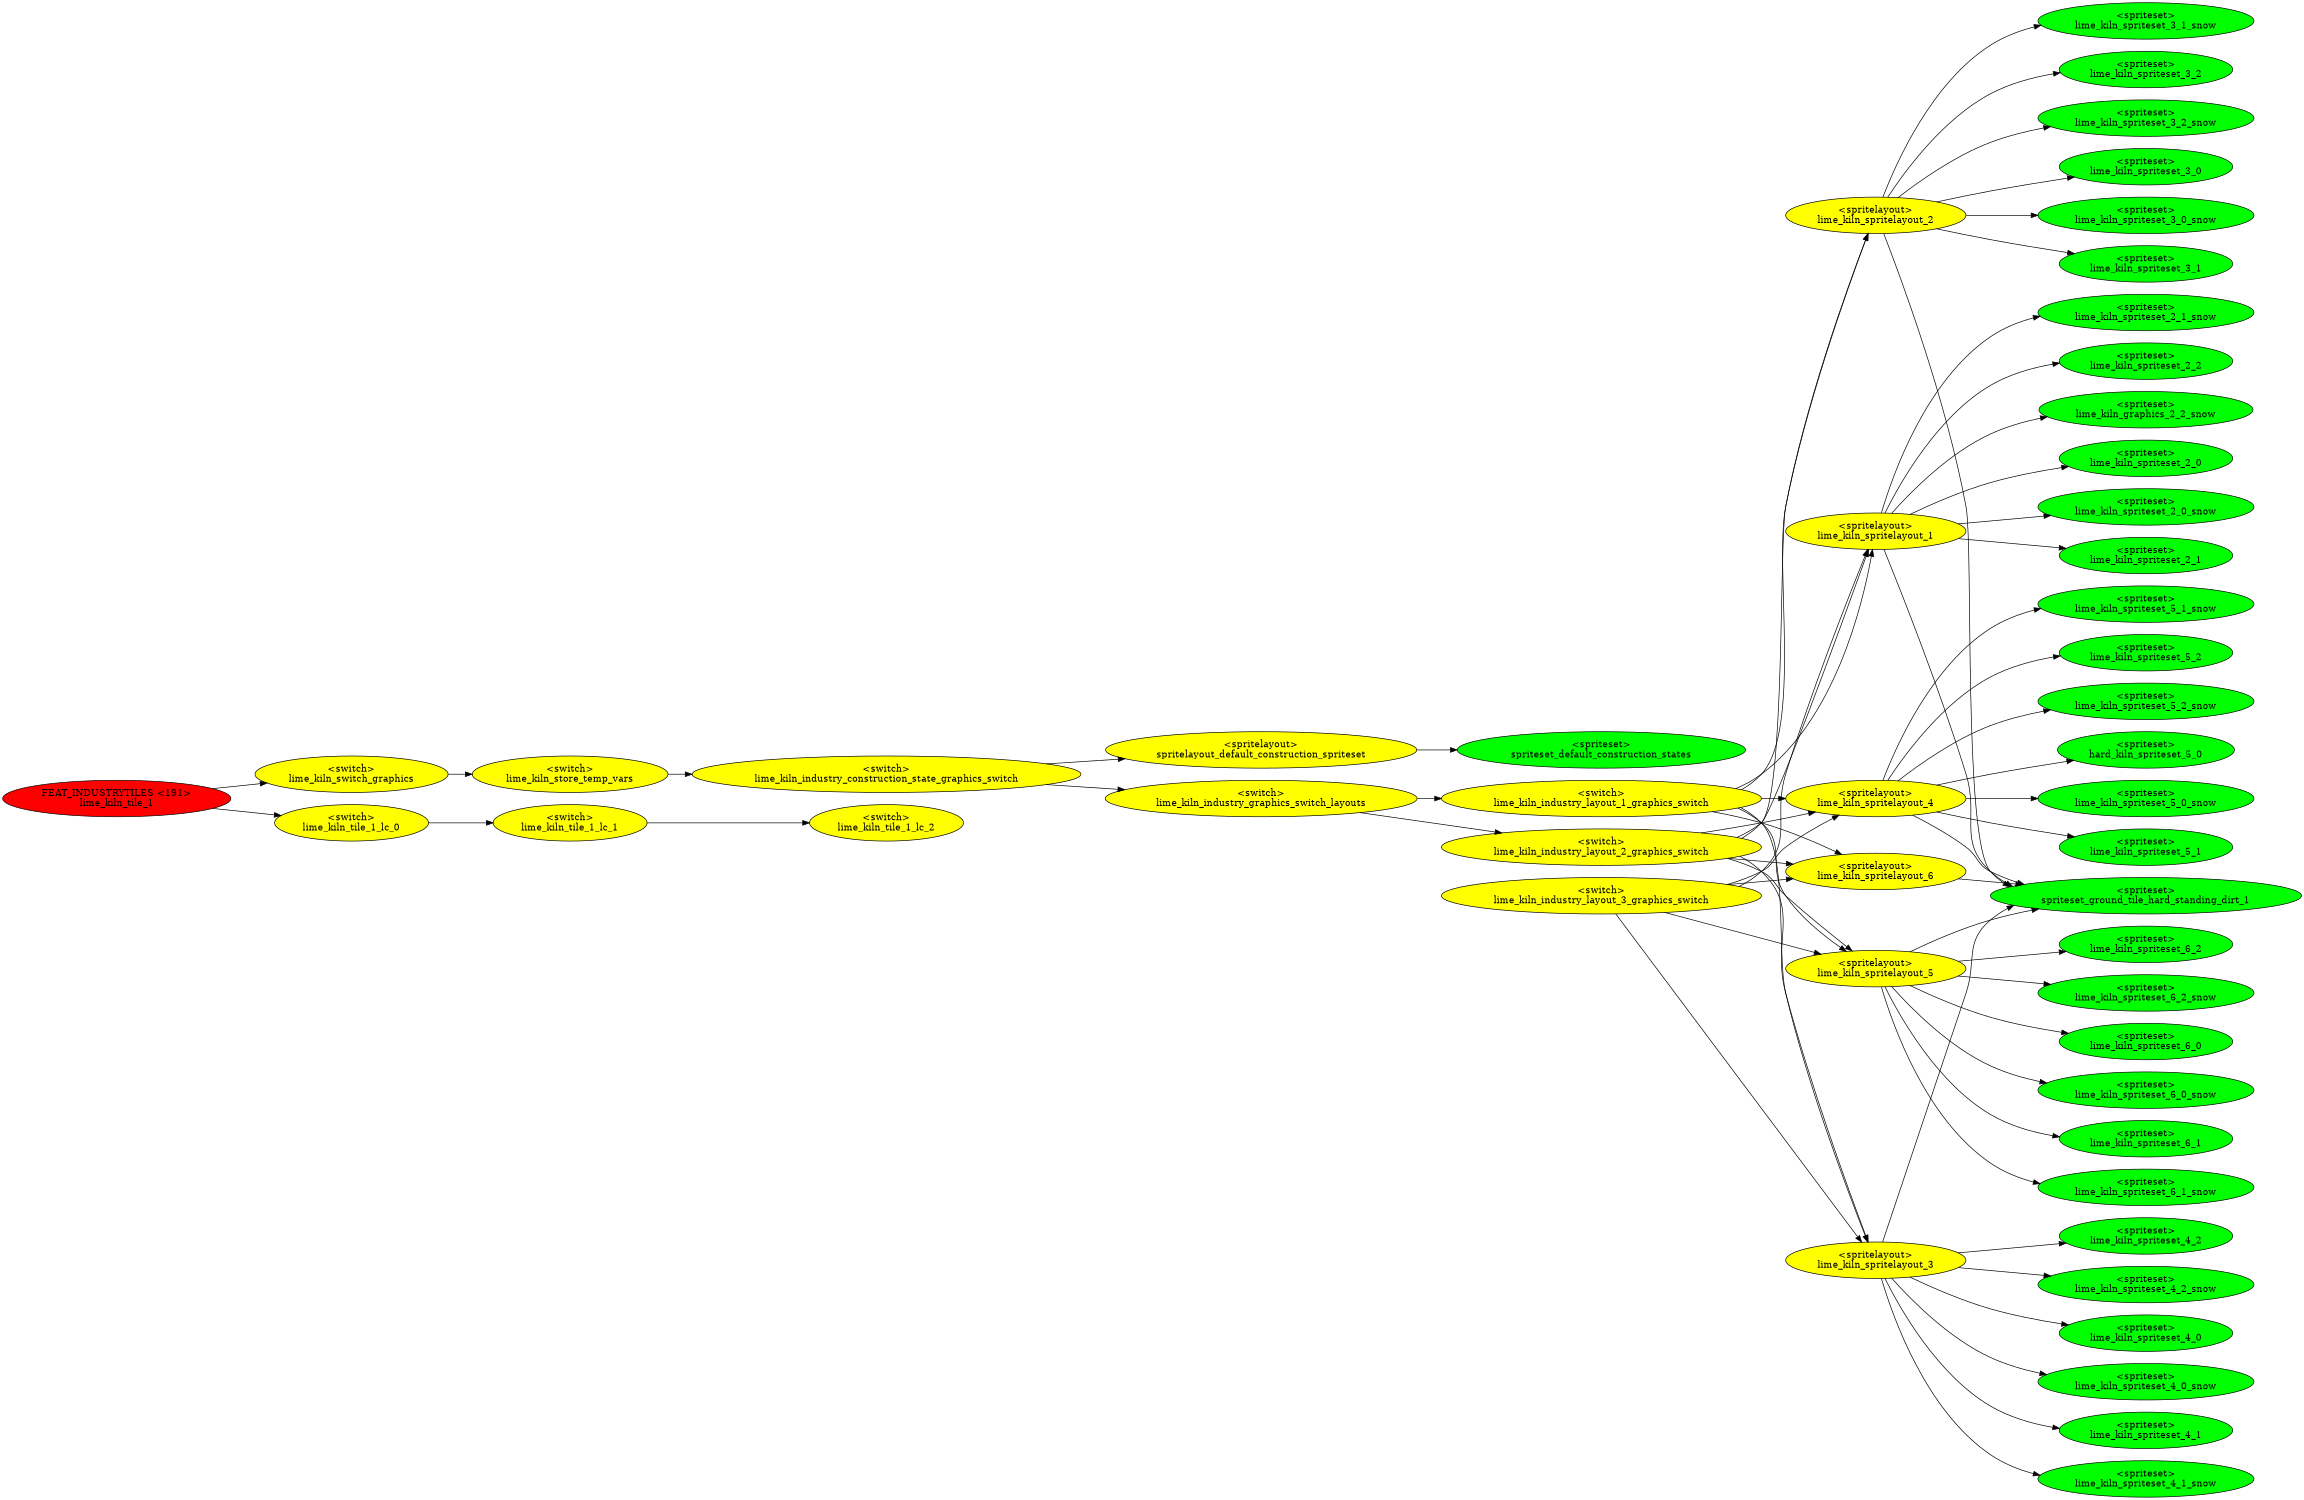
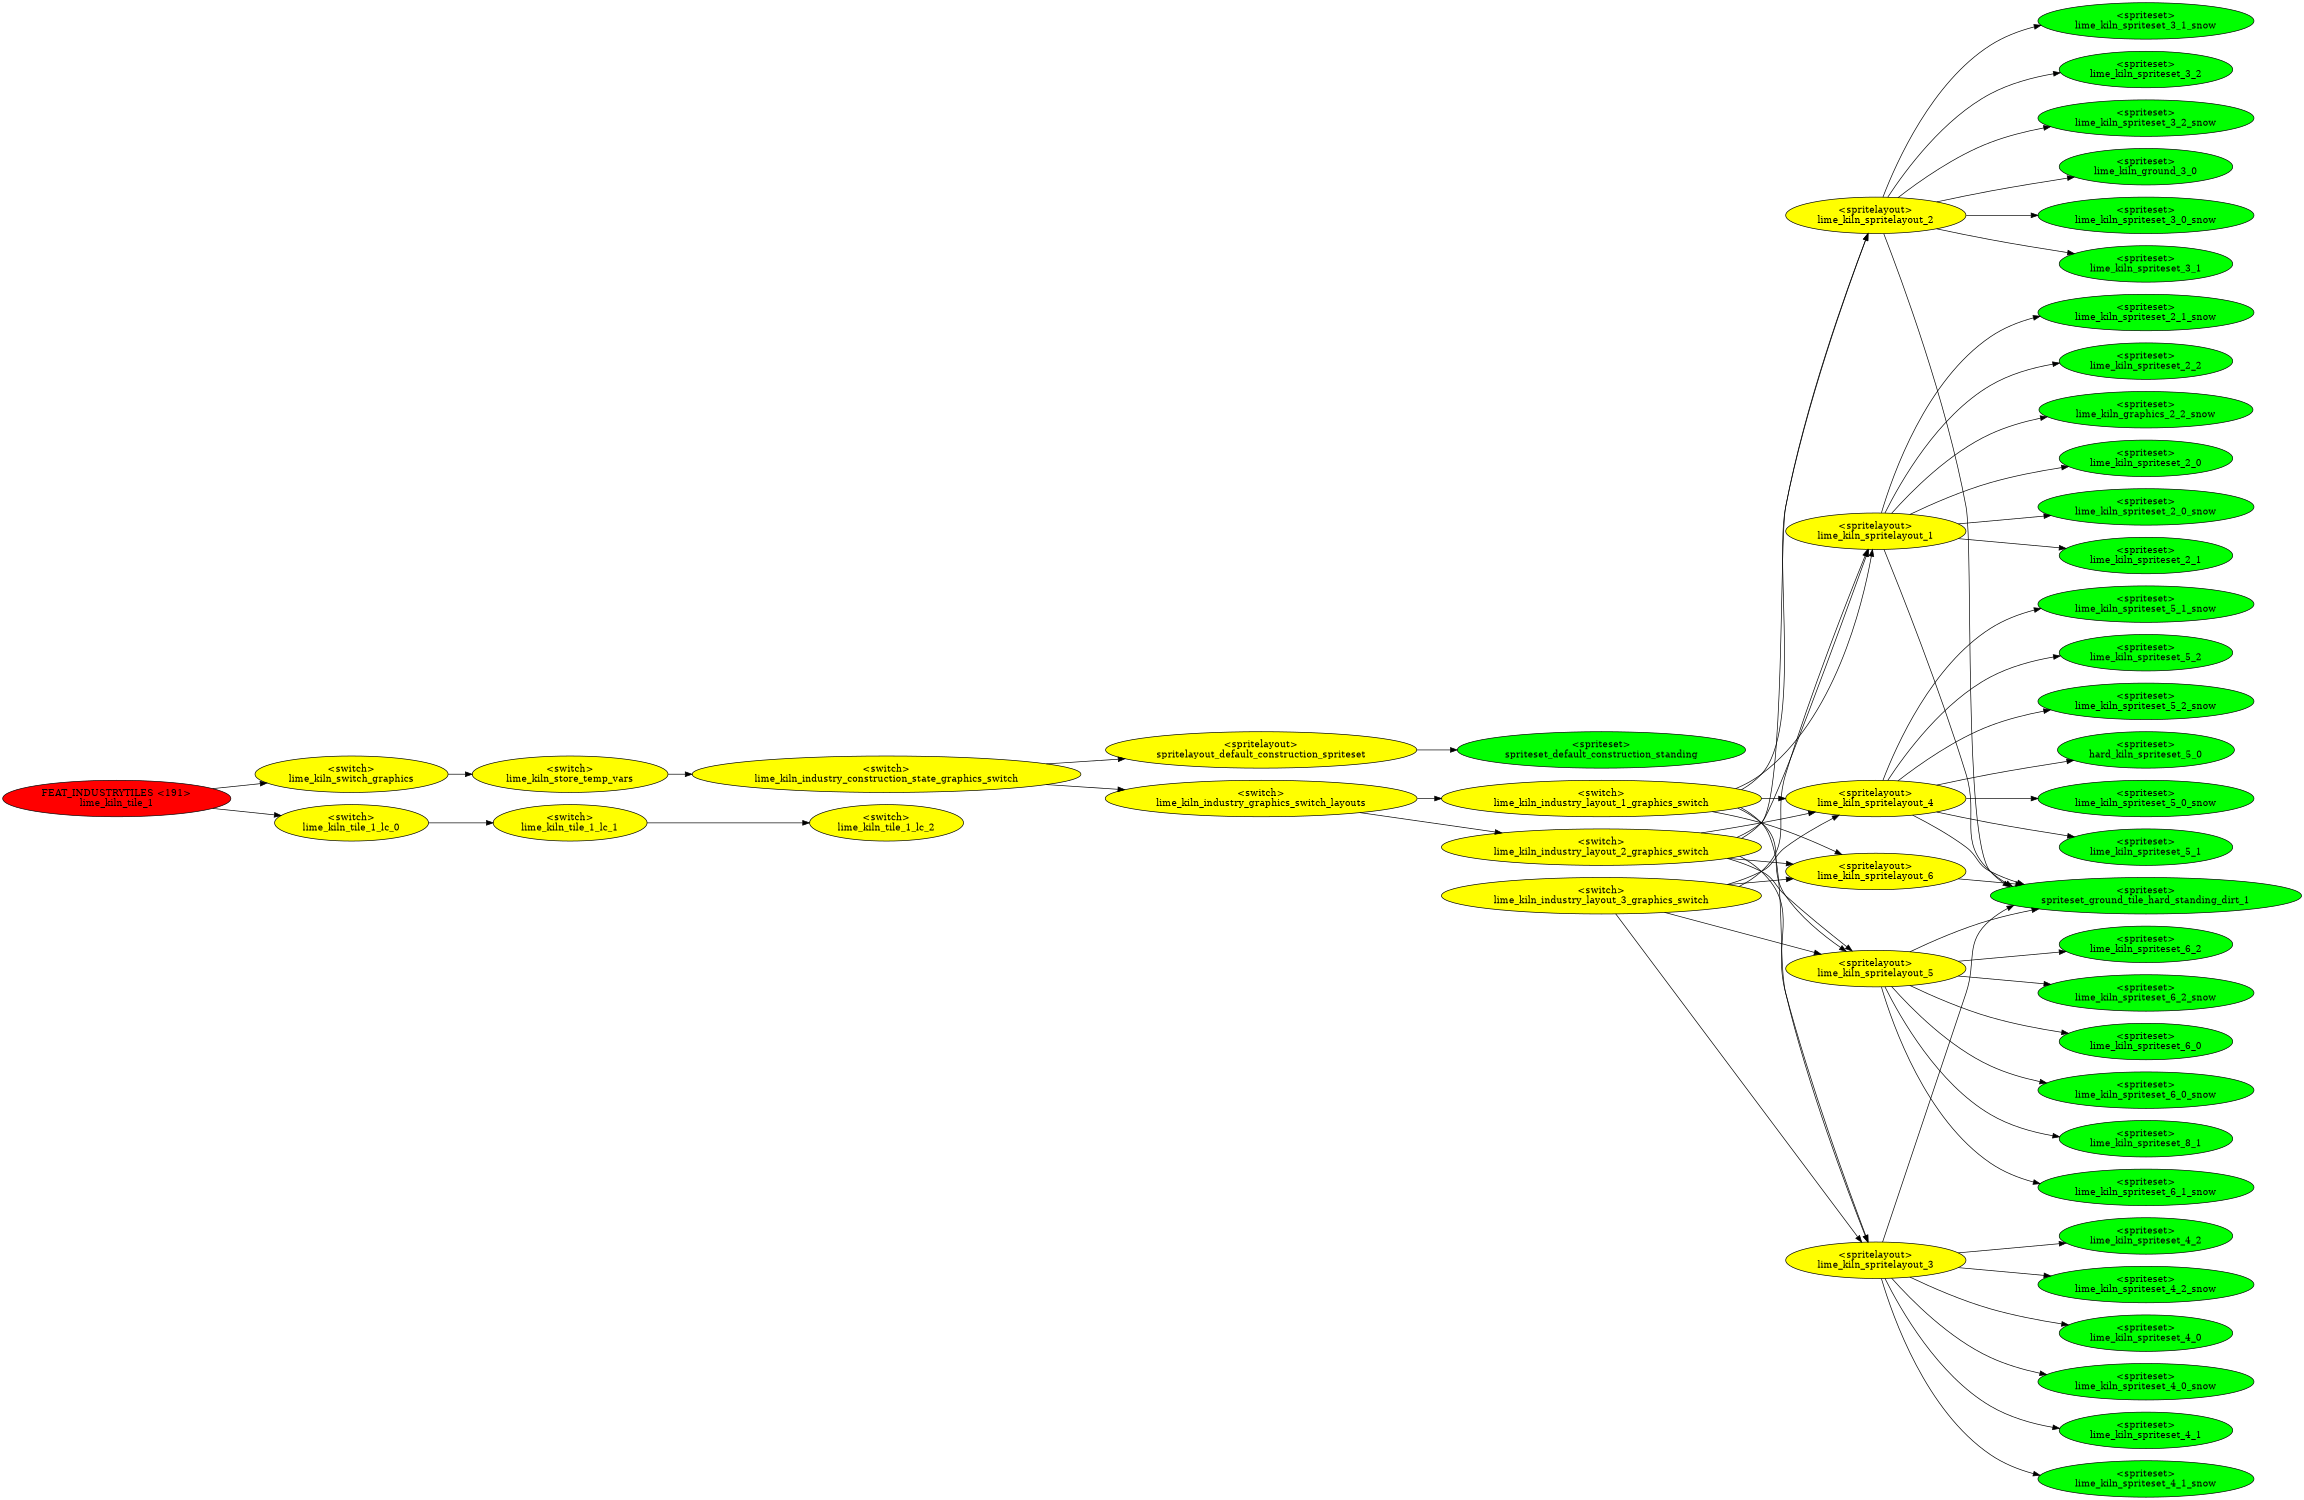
(2146, 167) -> (2146, 167)
(1601, 750) -> (1601, 750)
(2146, 1139) -> (2146, 1139)
